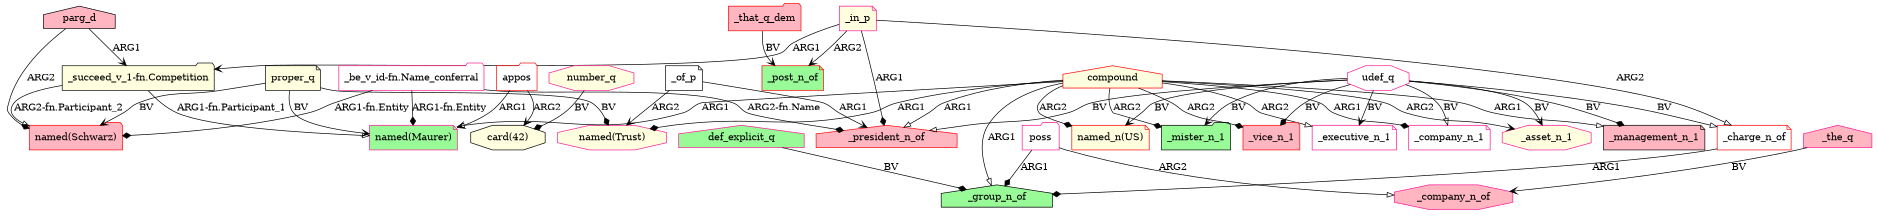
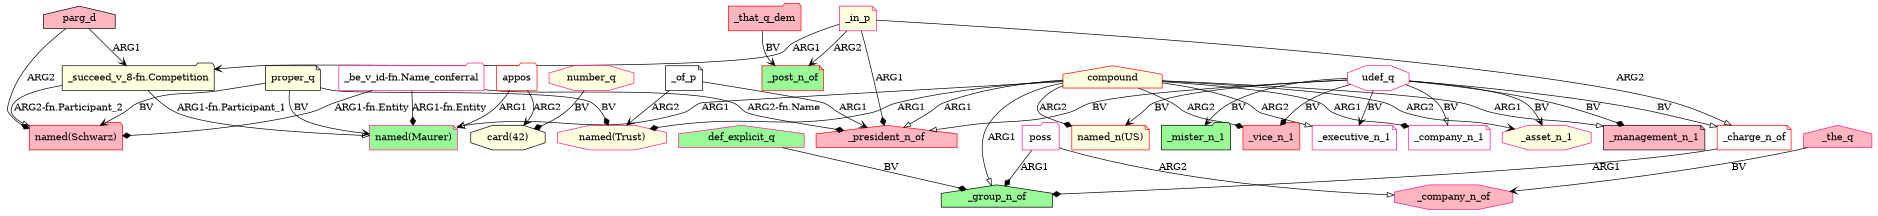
(138, 78) -> (138, 78)
(1121, 115) -> none
